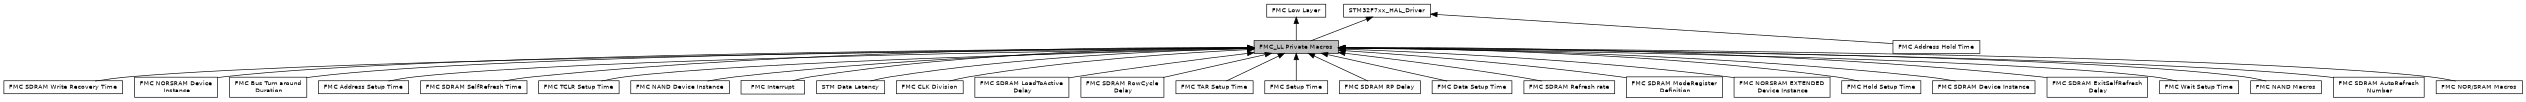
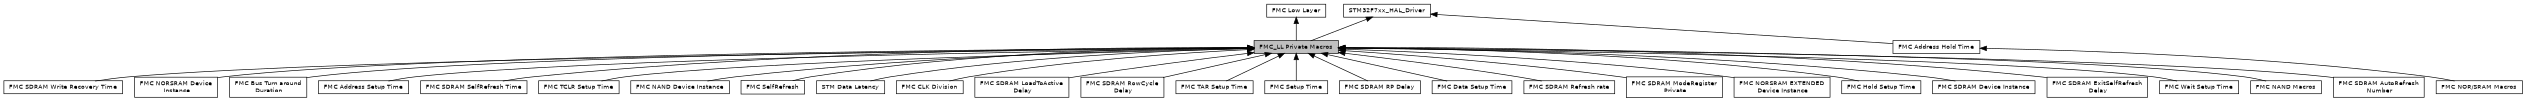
(2123, 60) -> (2221, 58)
(773, 87) -> (773, 87)
(1674, 87) -> (1674, 87)
